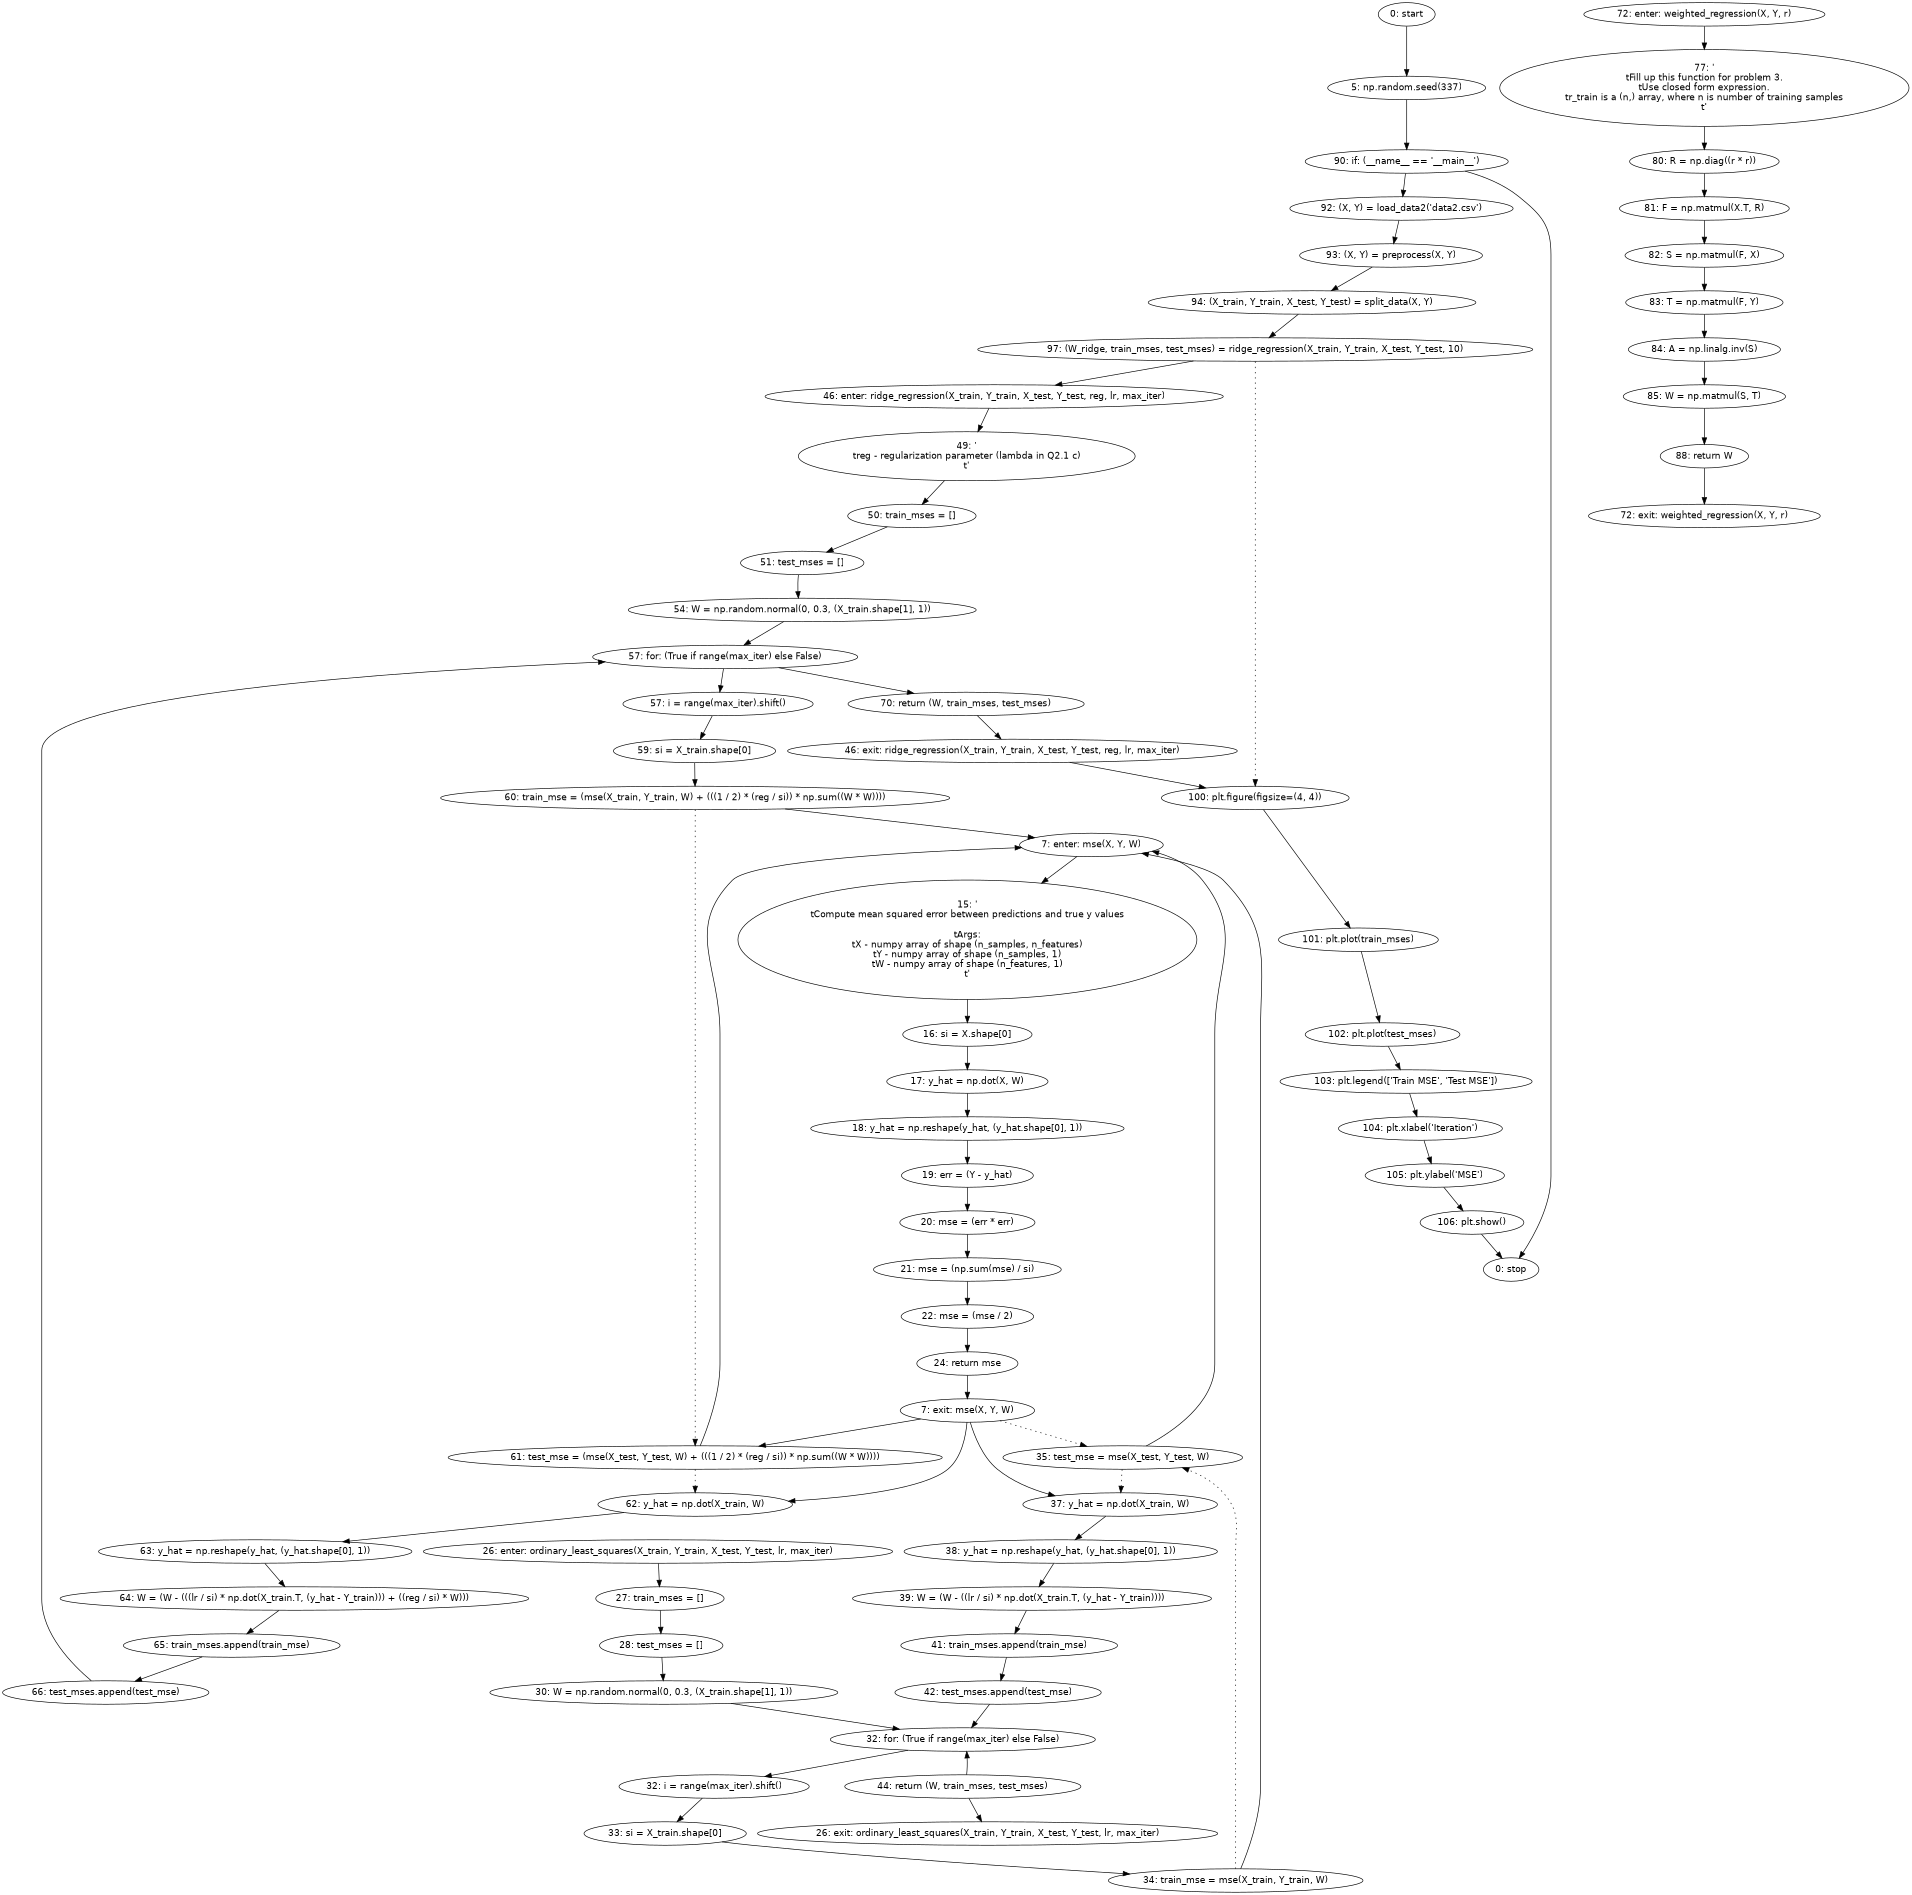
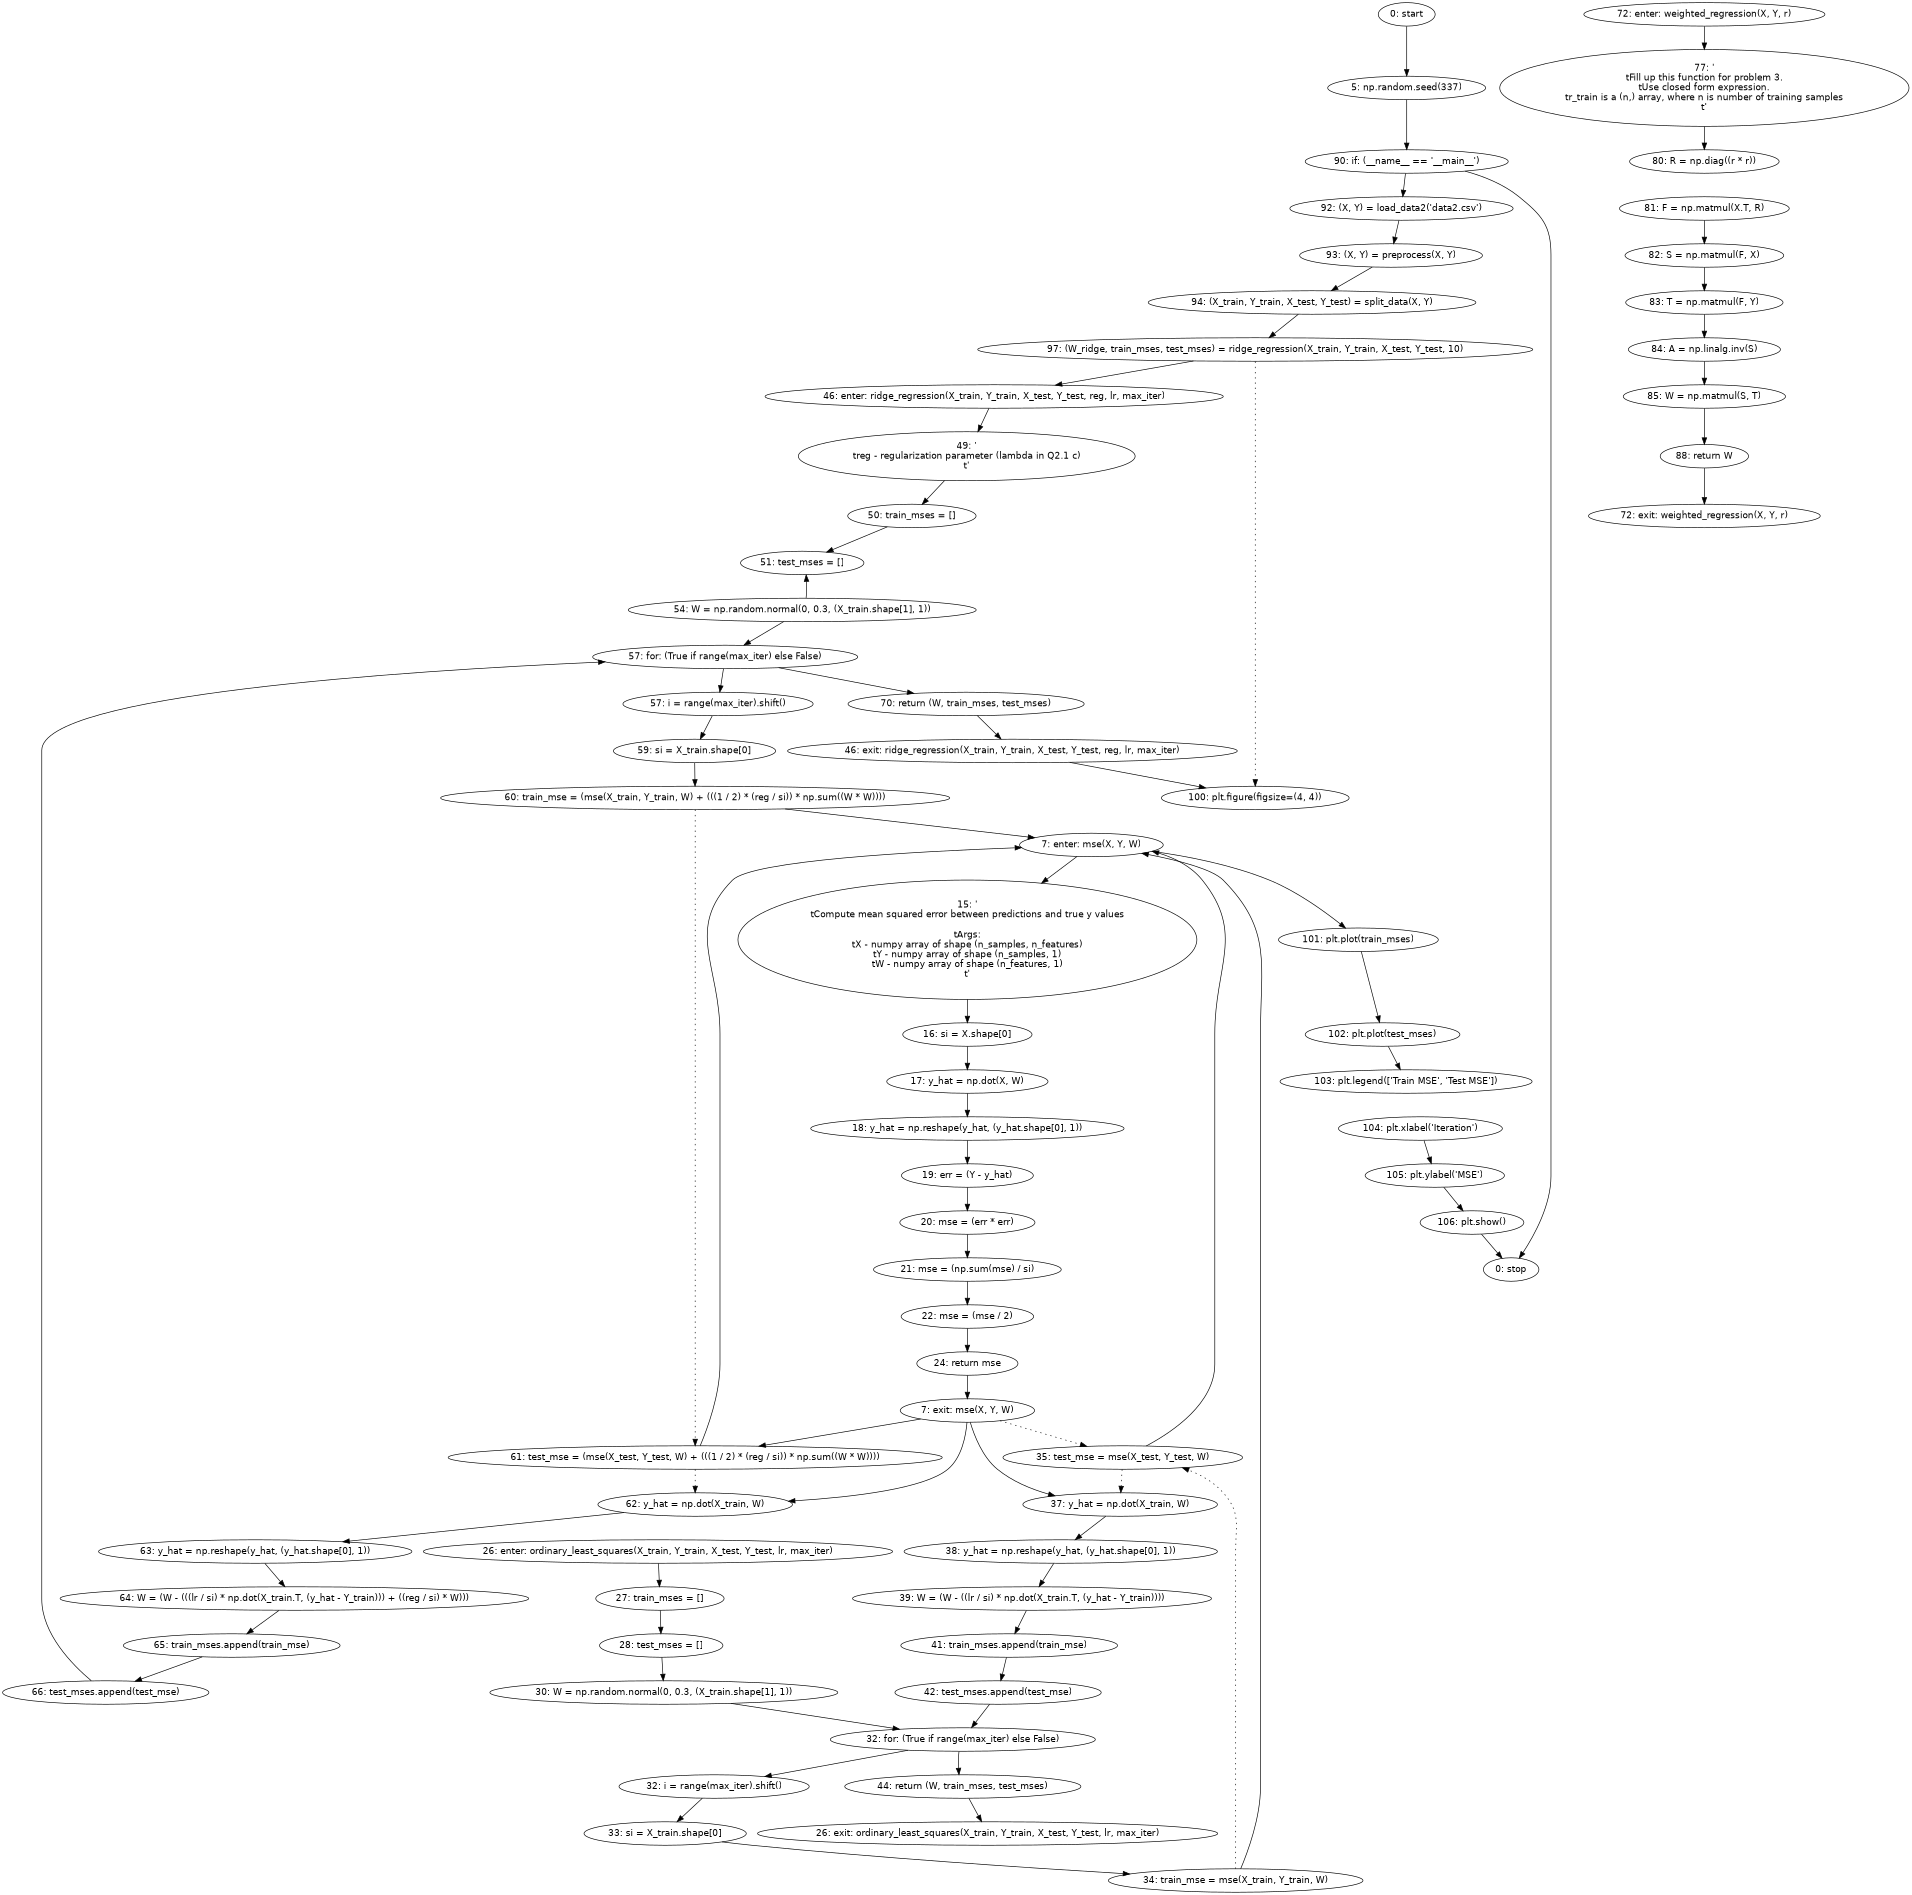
(1704, 182) -> none
(798, 583) -> (807, 590)
(1305, 866) -> (1252, 874)
(1412, 1102) -> none
(967, 1766) -> (958, 1760)
